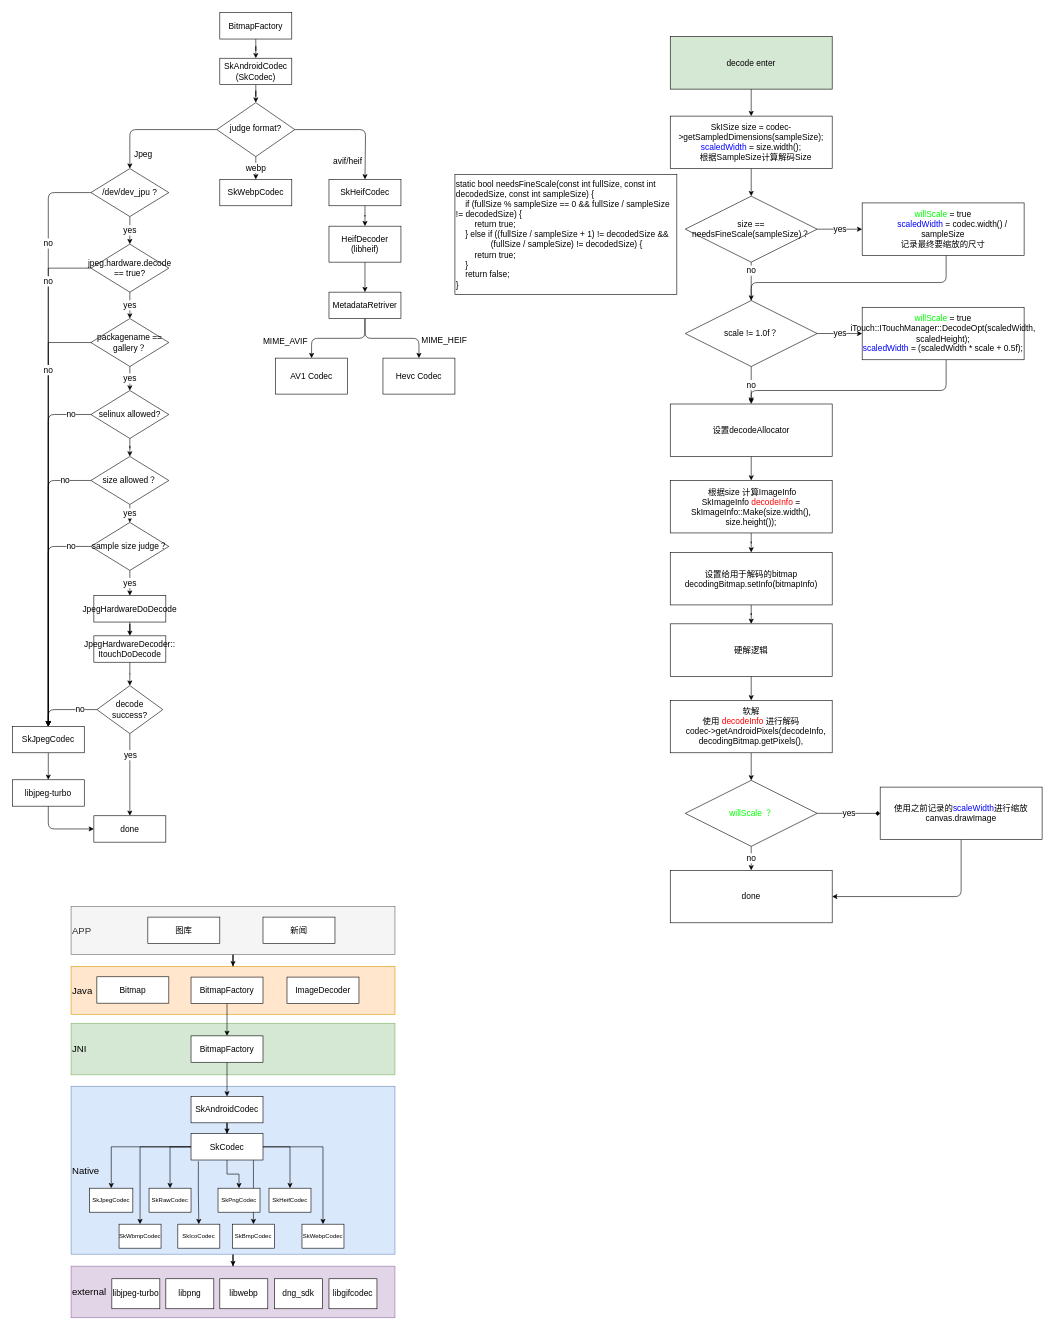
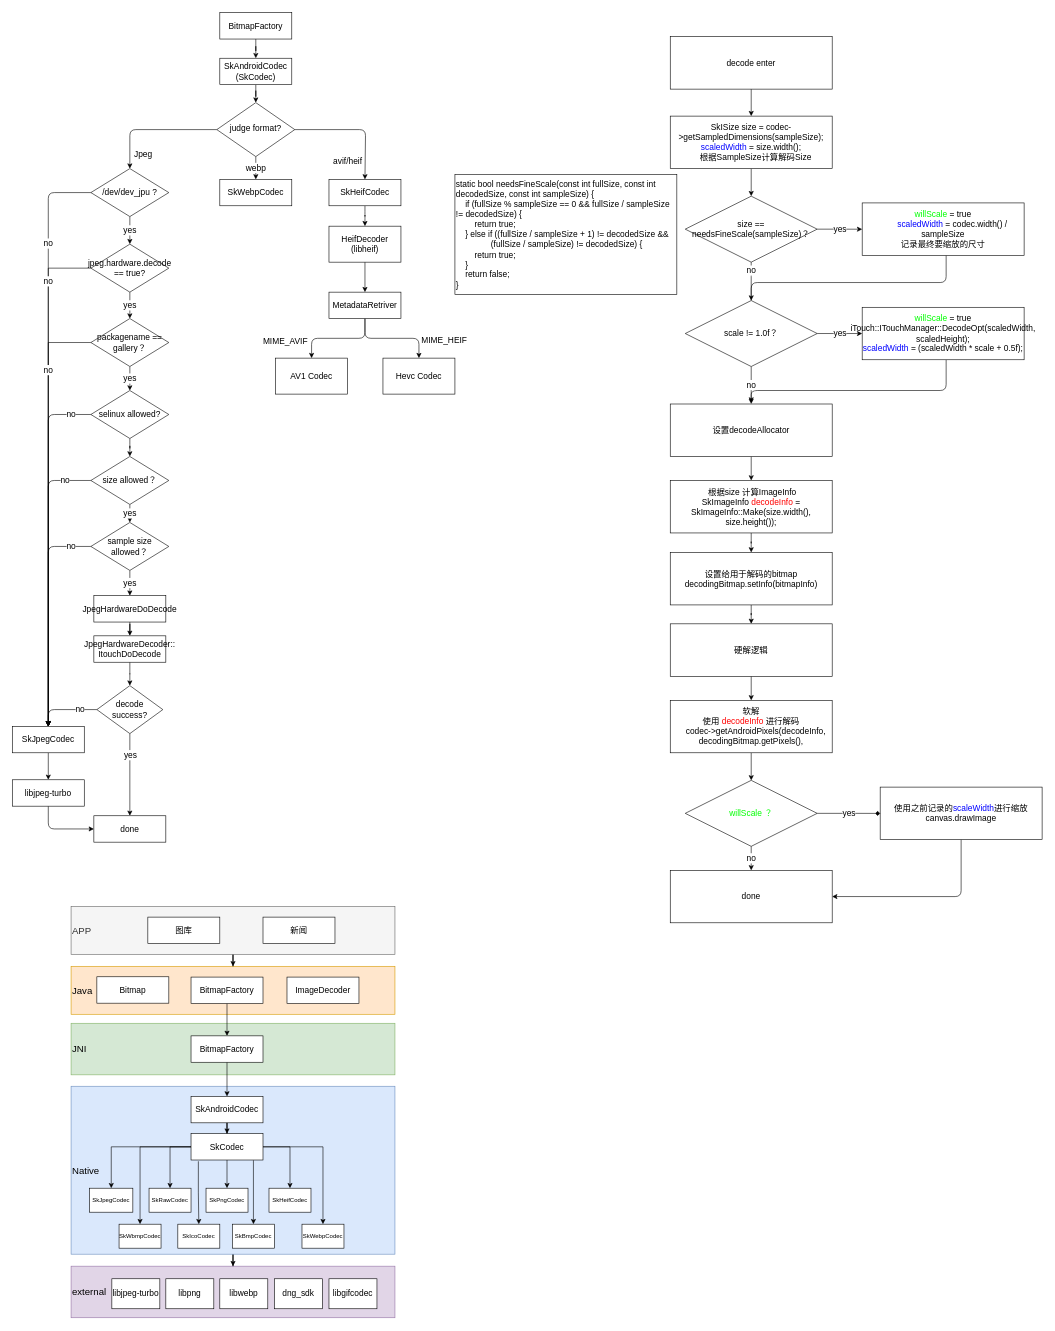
(752, 63) -> (752, 63)
(130, 546) -> (130, 546)
(239, 1200) -> (227, 1200)
